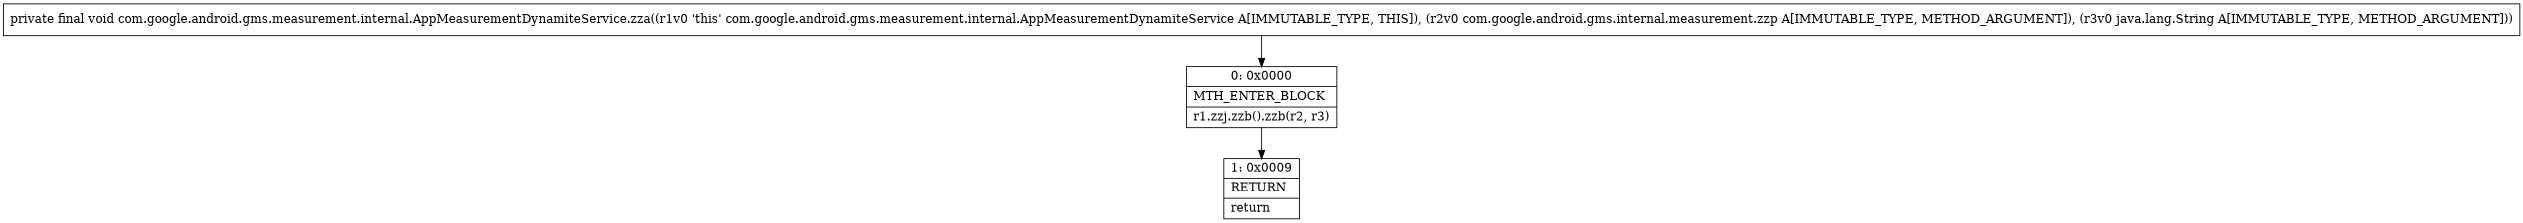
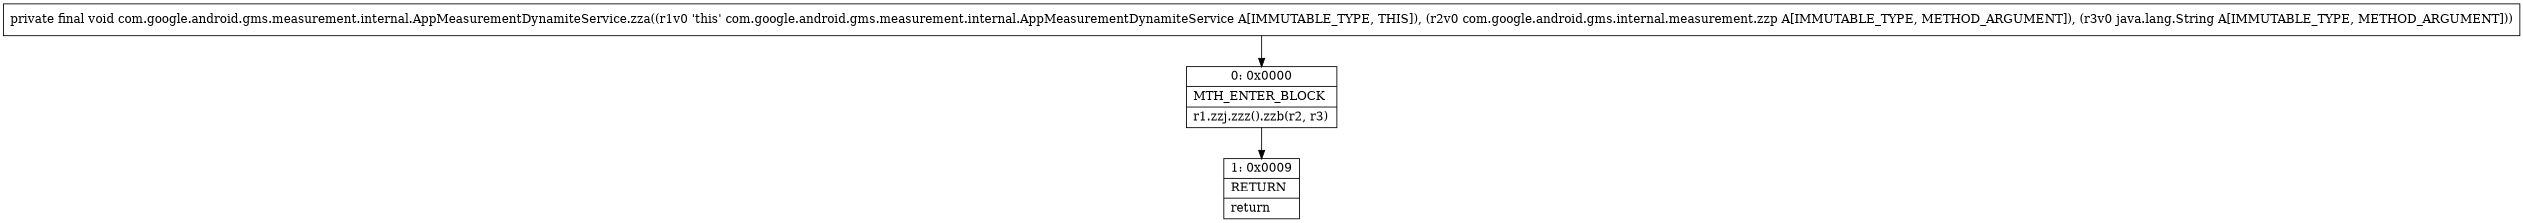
(1262, 117) -> (1261, 117)
